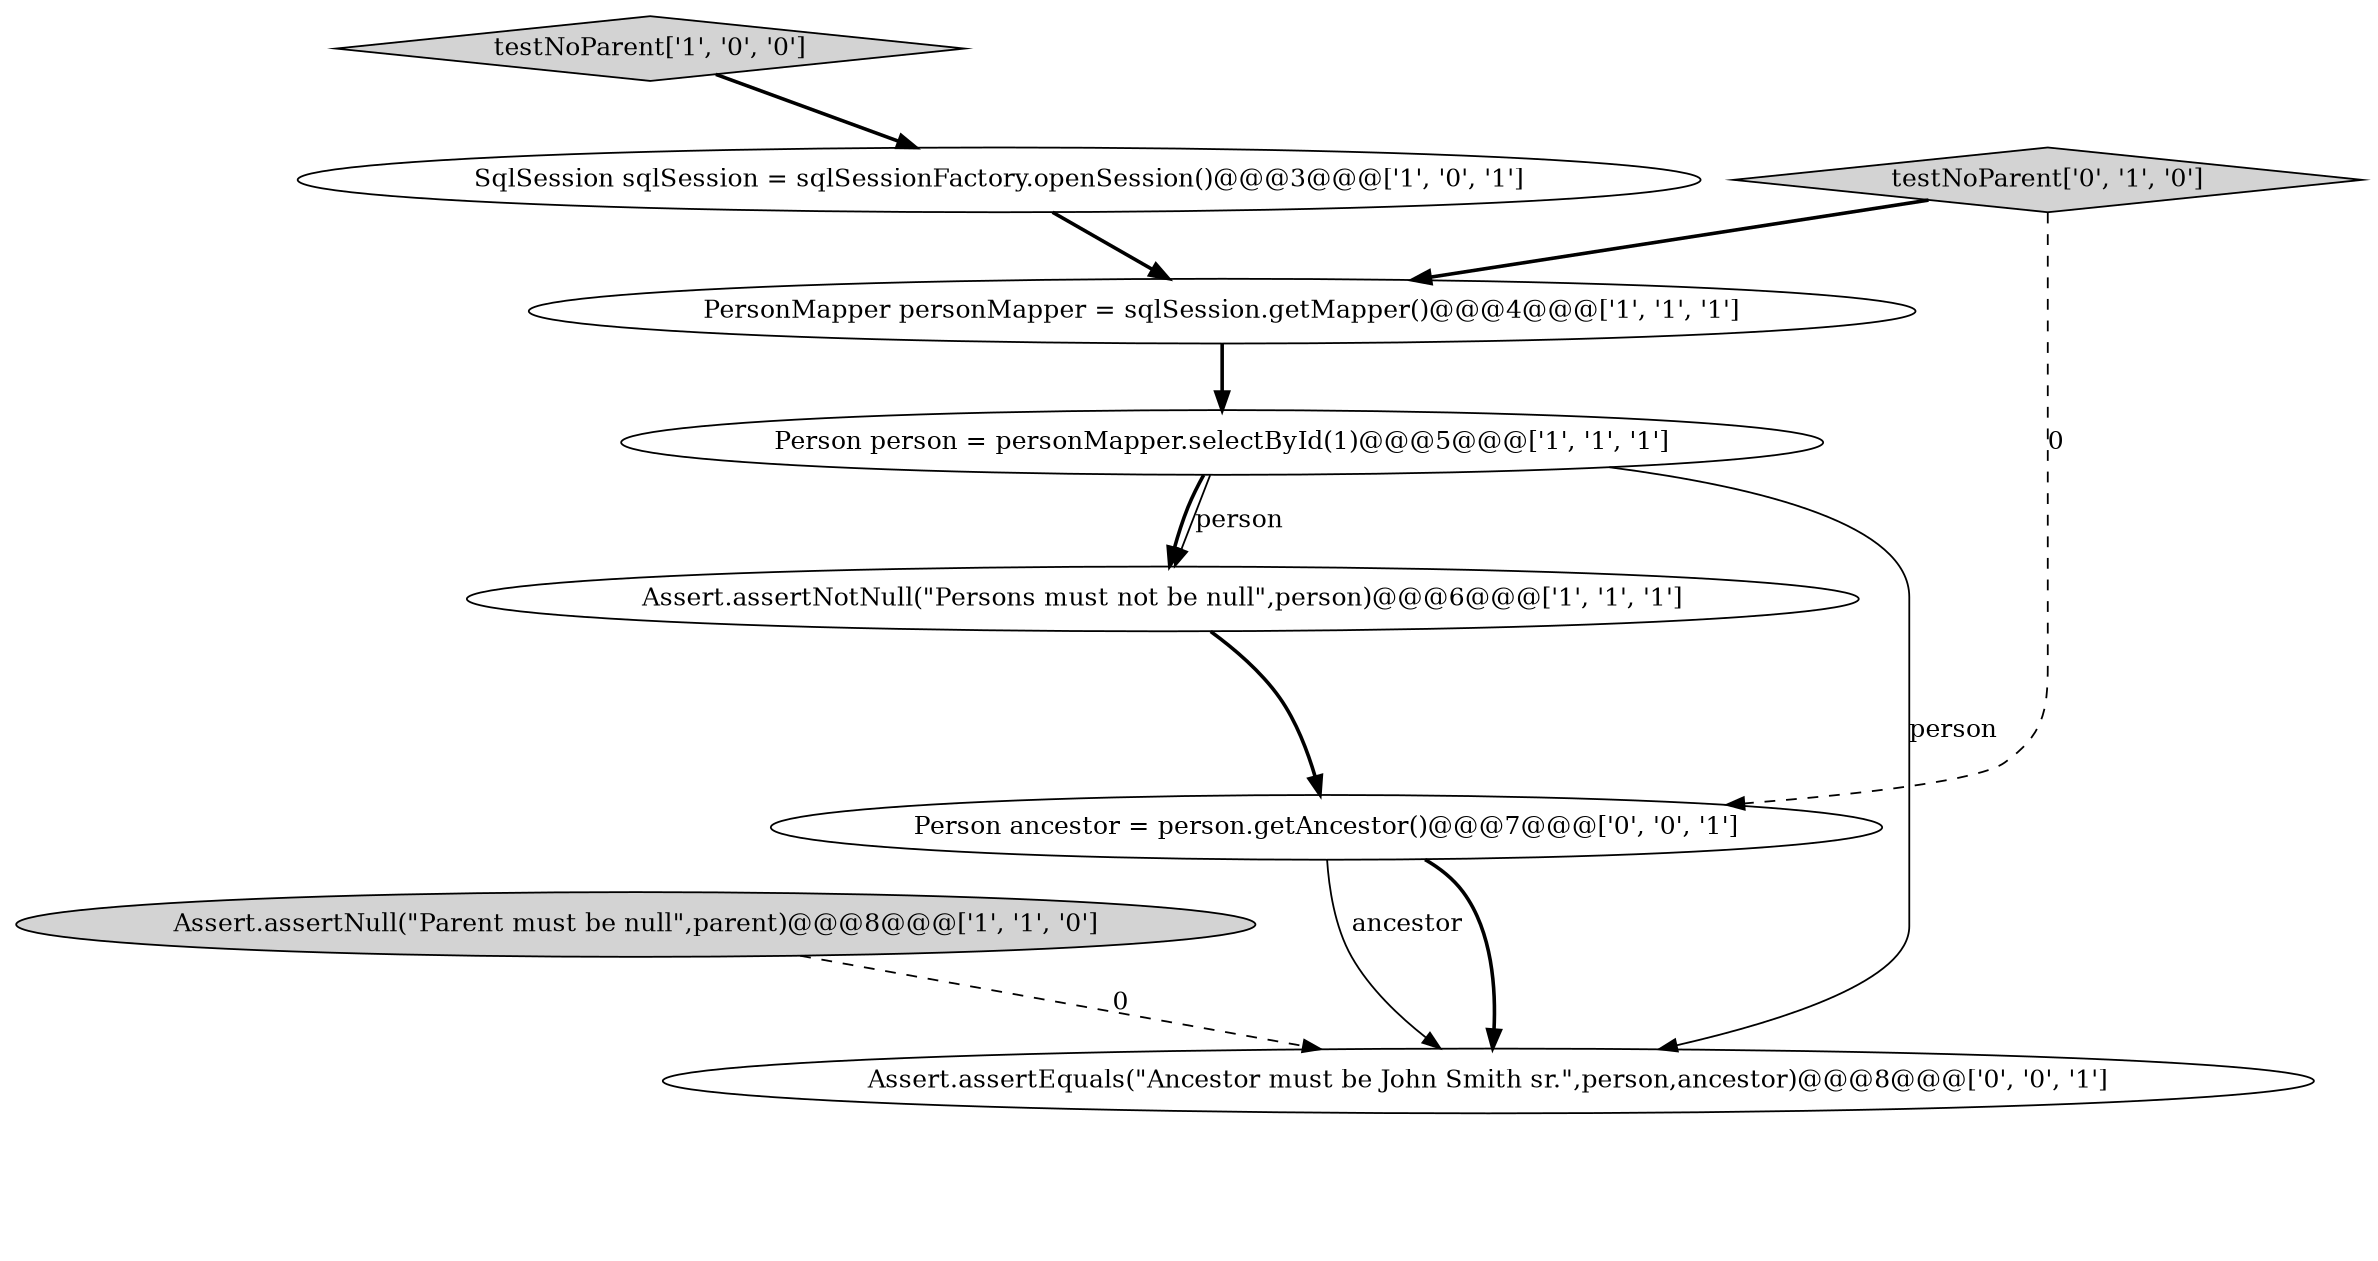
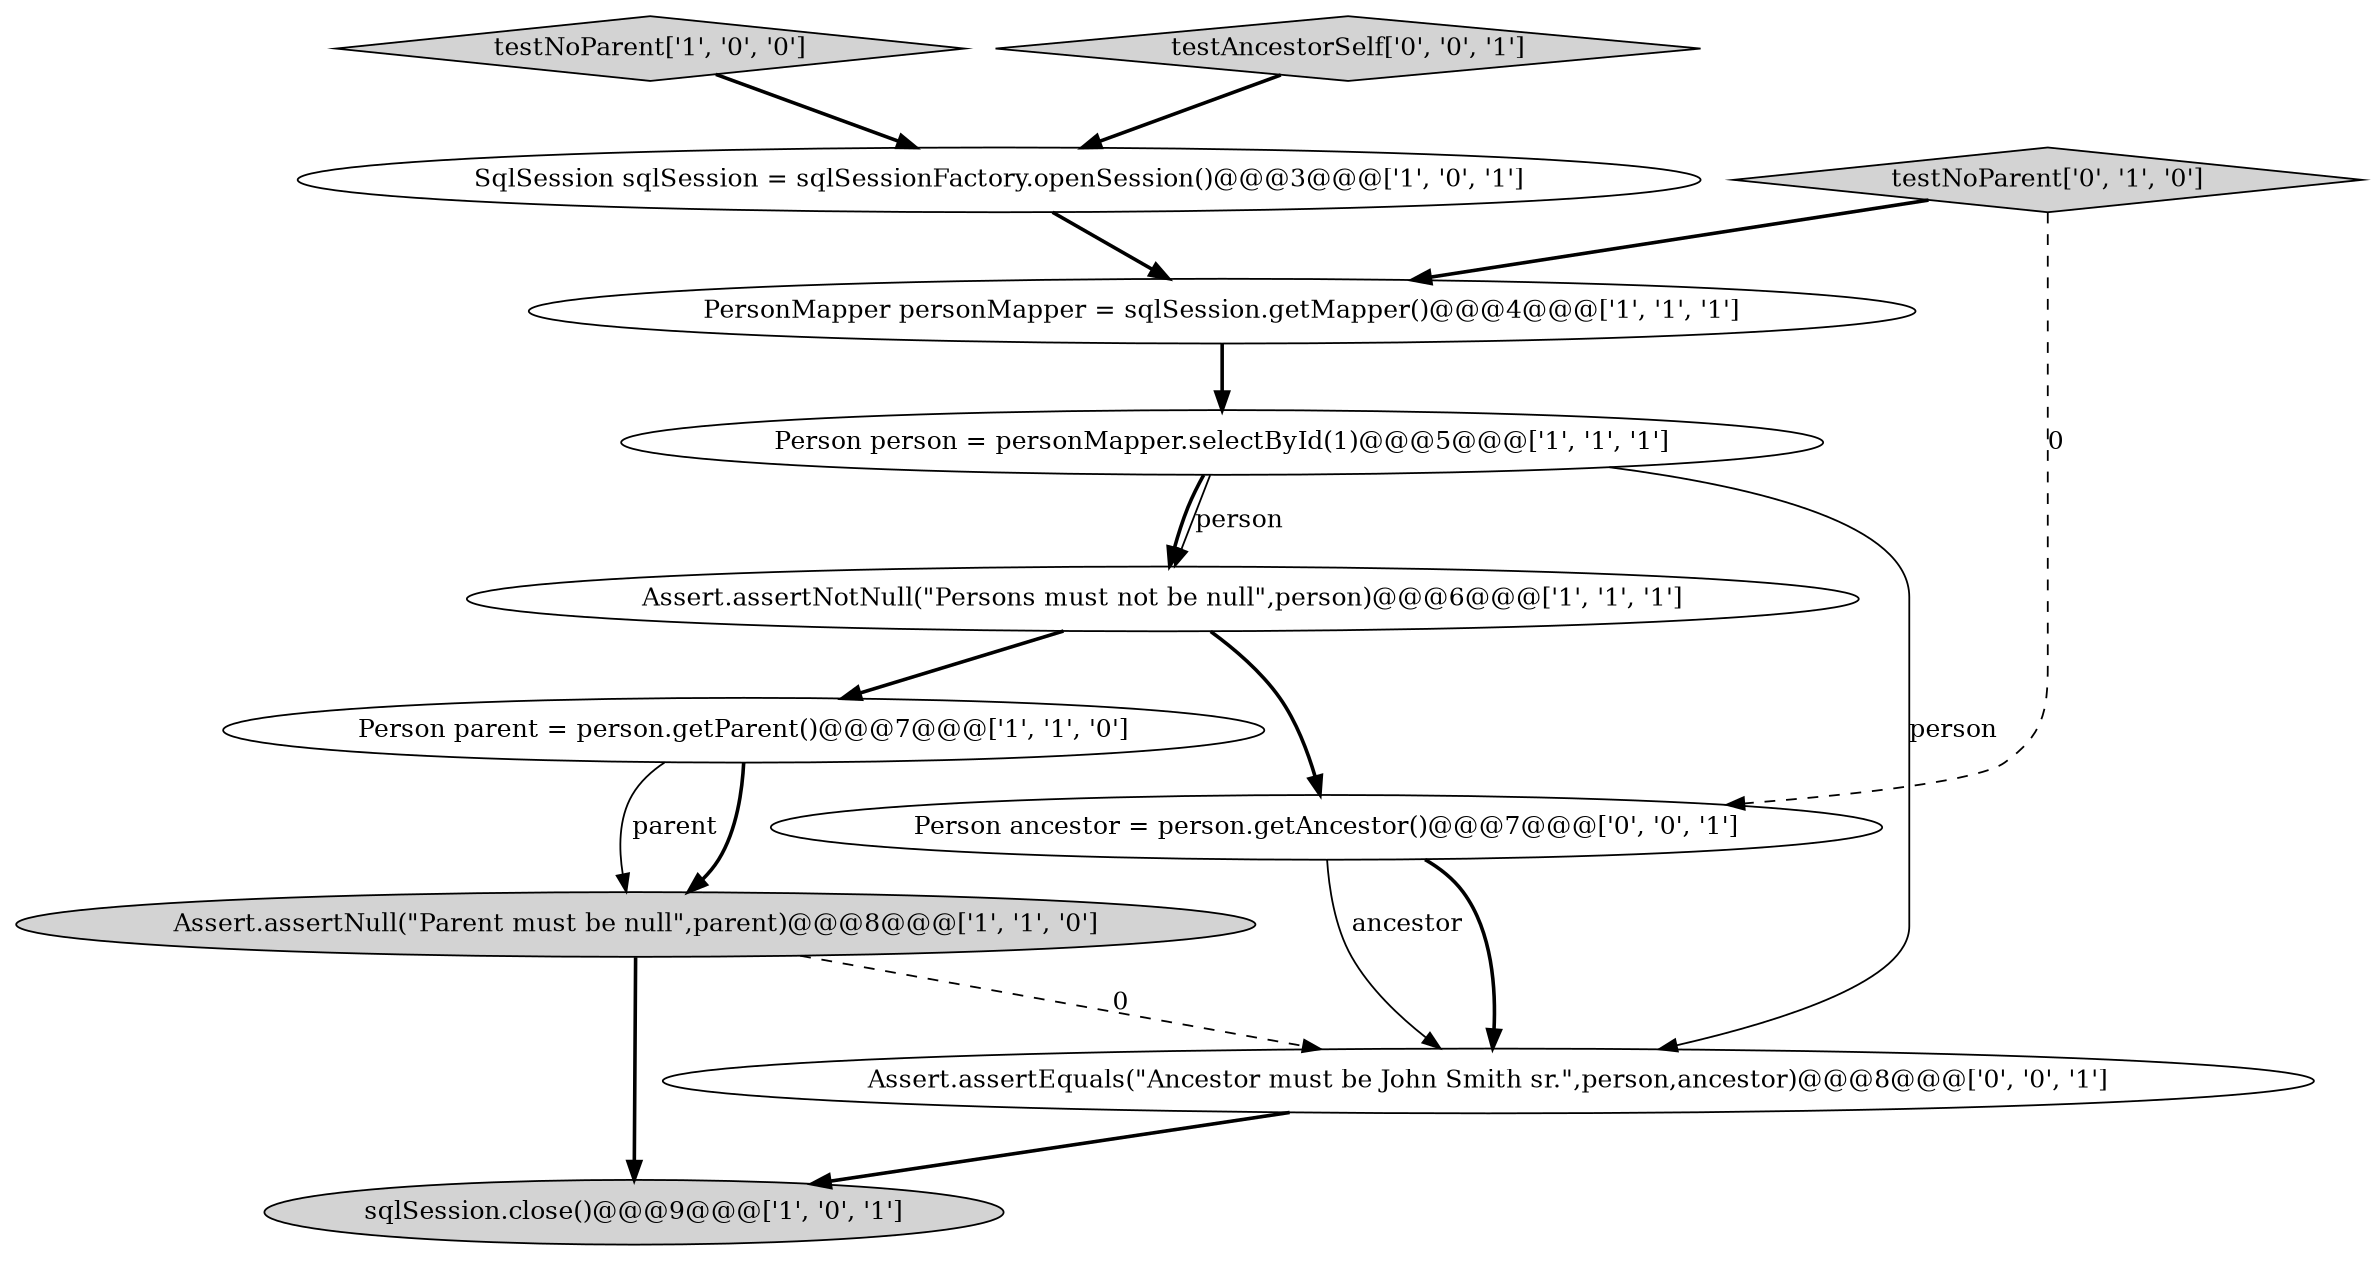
none -> (1348, 49)
none -> (744, 730)
none -> (634, 1212)
